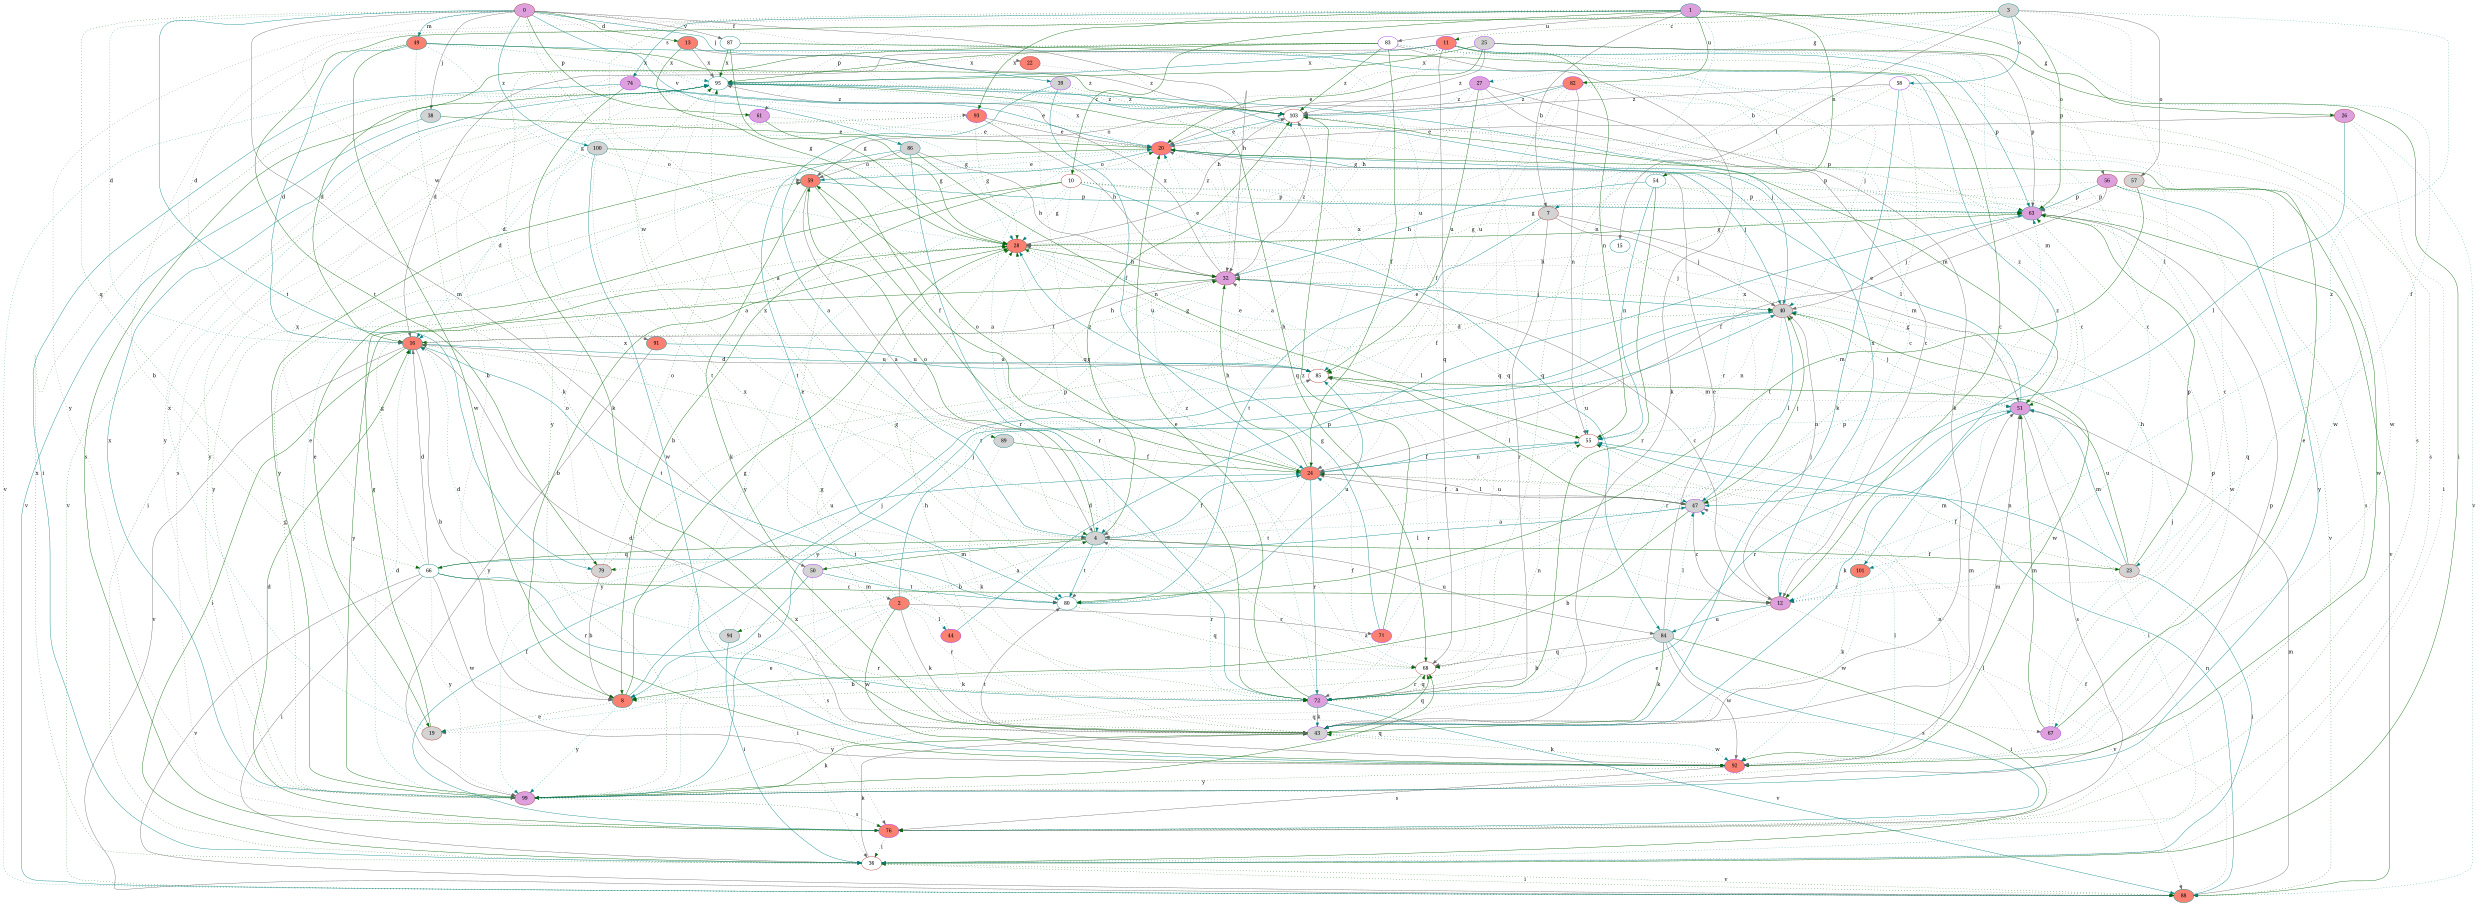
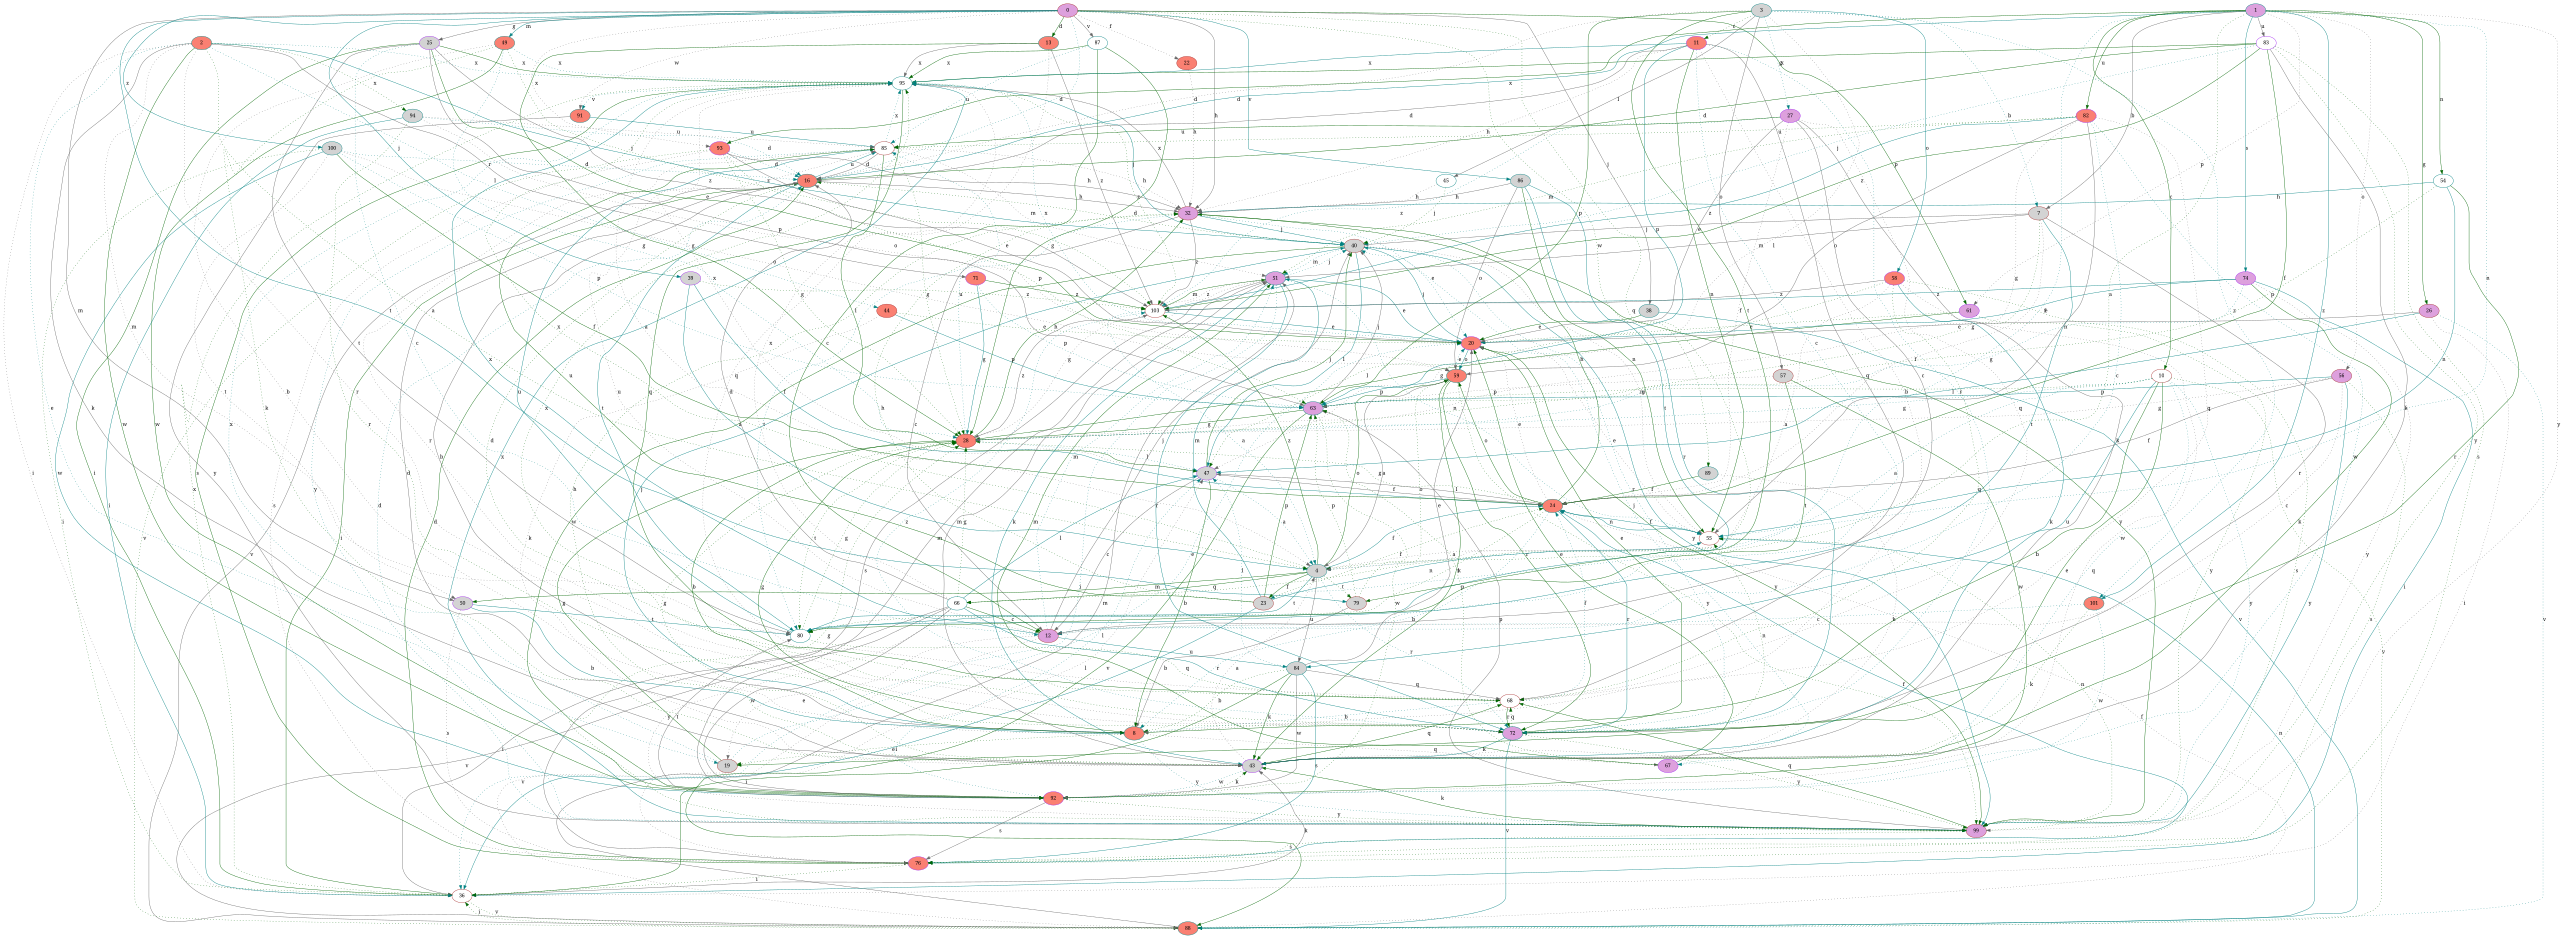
none -> (749, 13)
(1367, 62) -> (2321, 309)
(899, 72) -> (813, 198)
(1899, 83) -> (1894, 278)
(277, 213) -> (1535, 79)
(1092, 220) -> (397, 386)
(1620, 246) -> (1446, 181)
(1899, 368) -> (1315, 266)
none -> (837, 500)
(855, 585) -> (158, 370)
(951, 636) -> (887, 311)
(59, 884) -> (736, 88)
